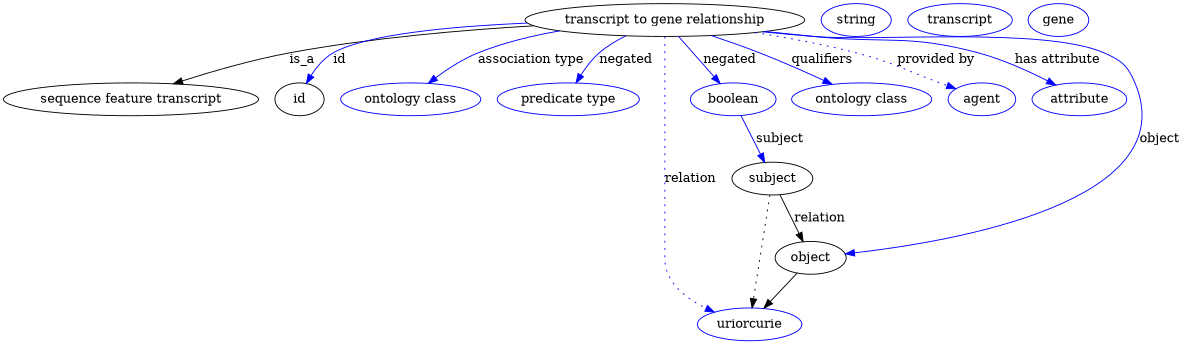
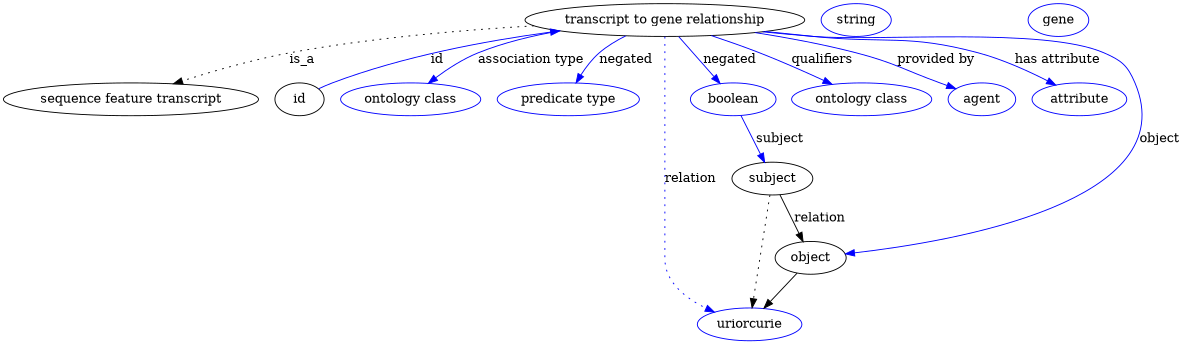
(960, 20) -> none
(413, 32) -> (433, 53)
(330, 46) -> (356, 42)
(853, 52) -> (853, 52)
